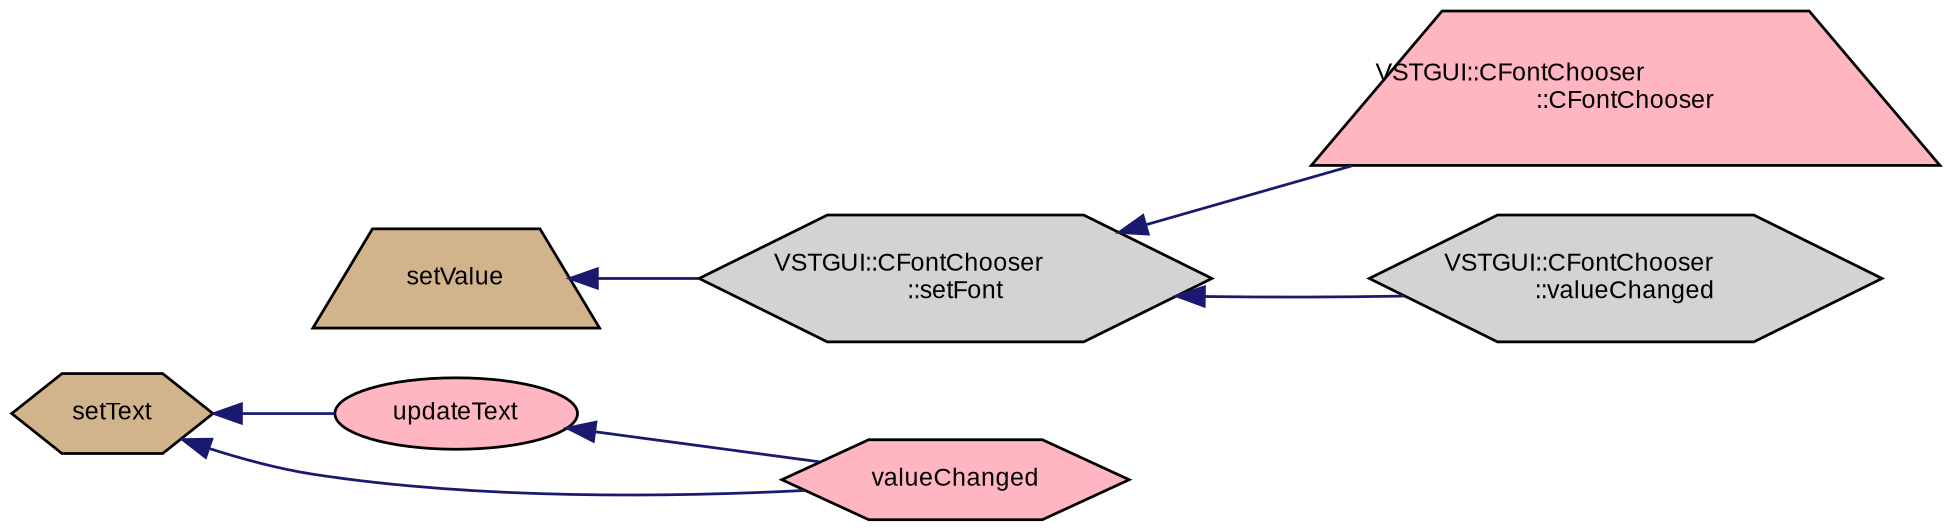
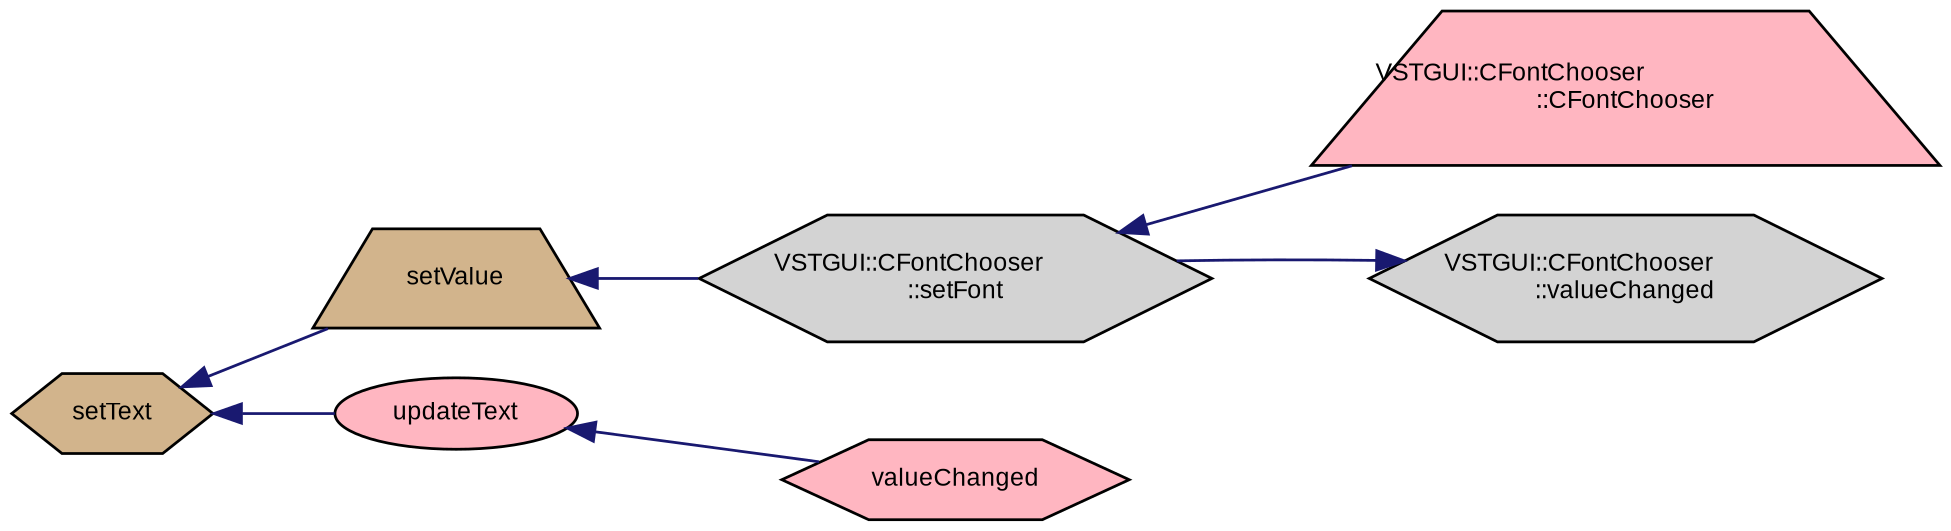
(1304, 297) -> (1277, 260)
(505, 492) -> (268, 353)
